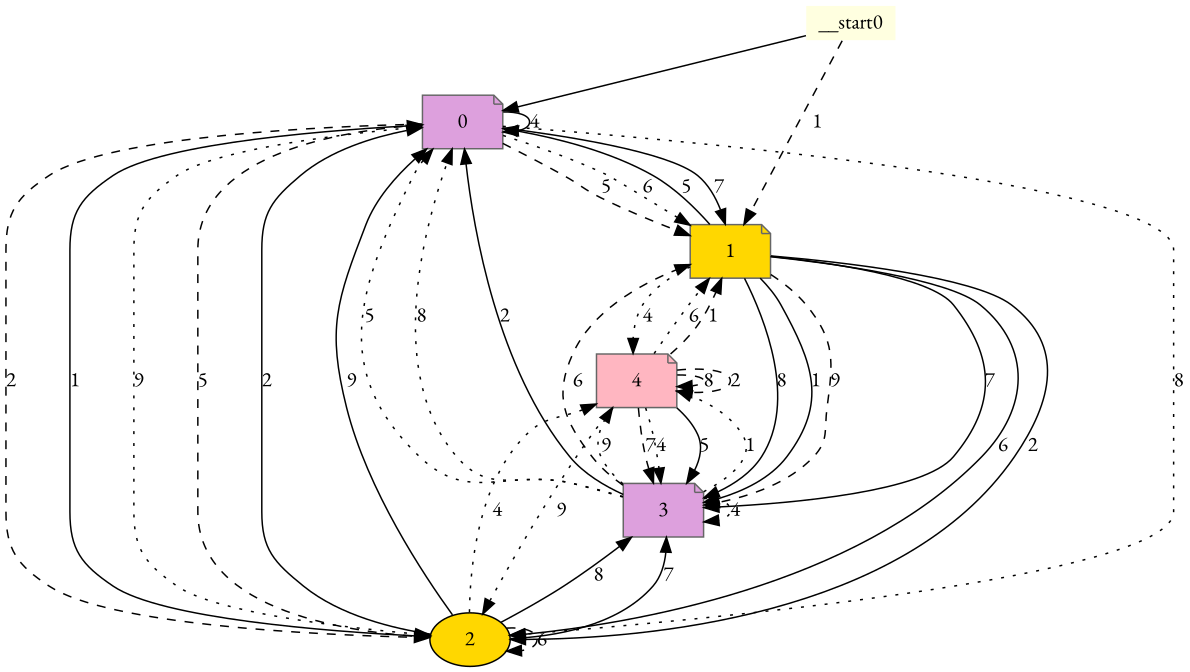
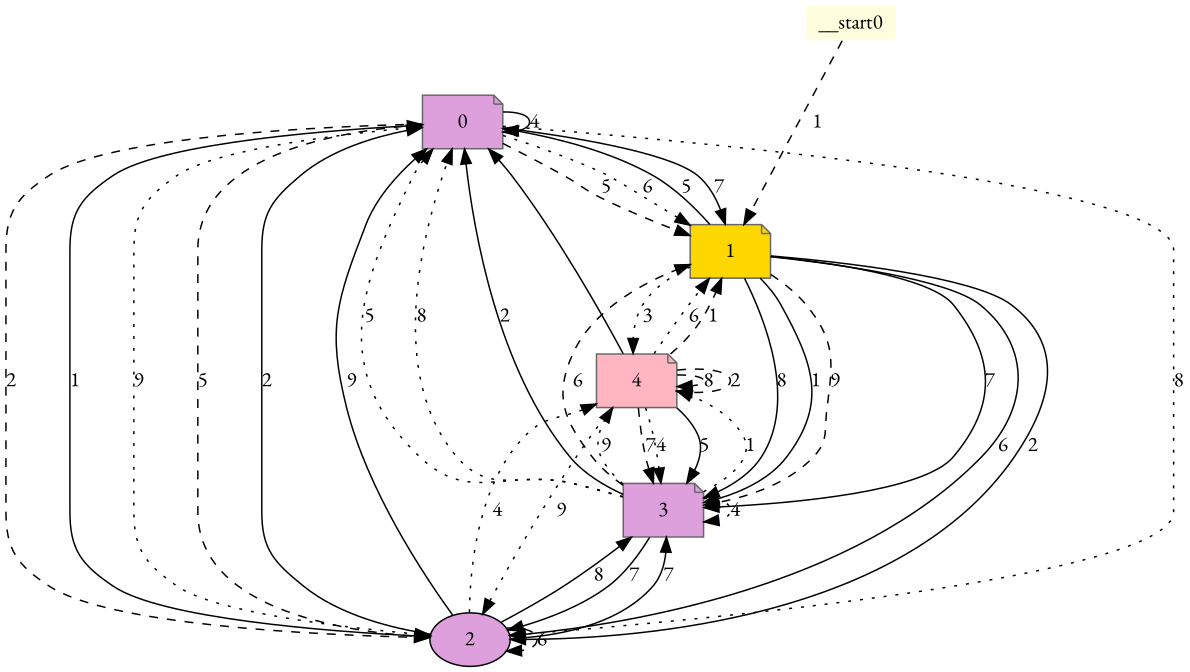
(662, 71) -> (565, 254)
(648, 316) -> (648, 316)
none -> (596, 595)
(470, 640) -> (470, 640)
